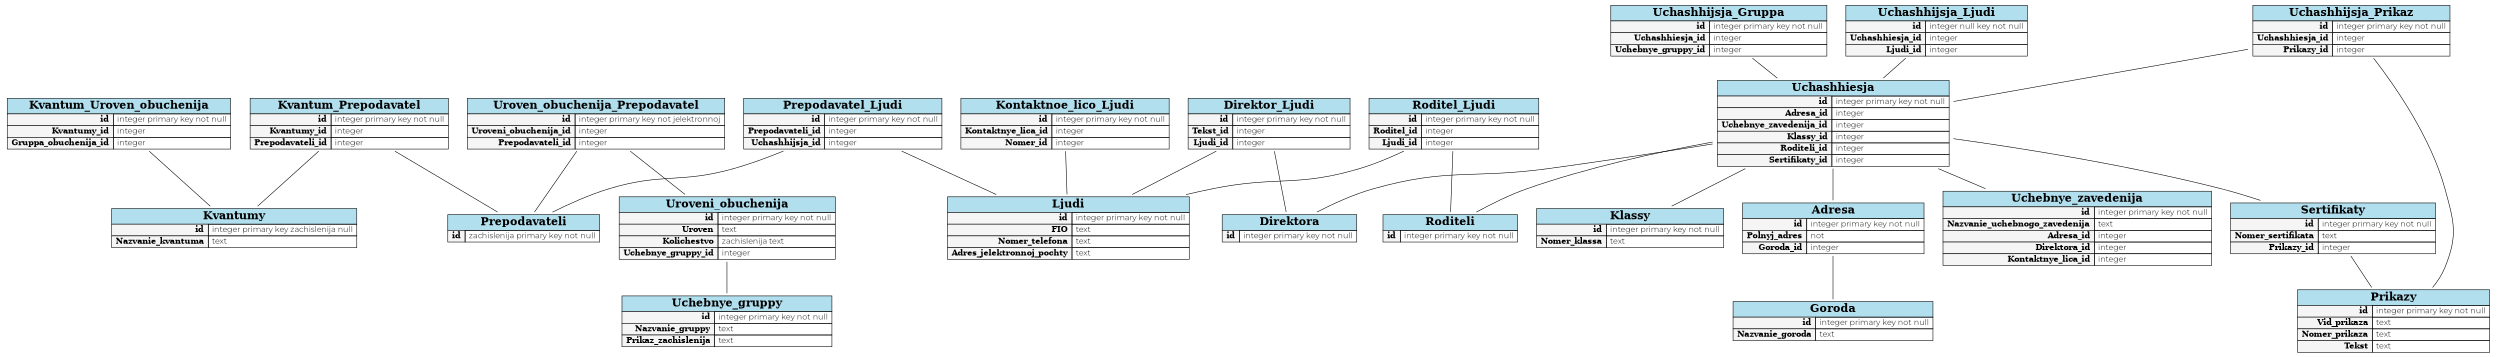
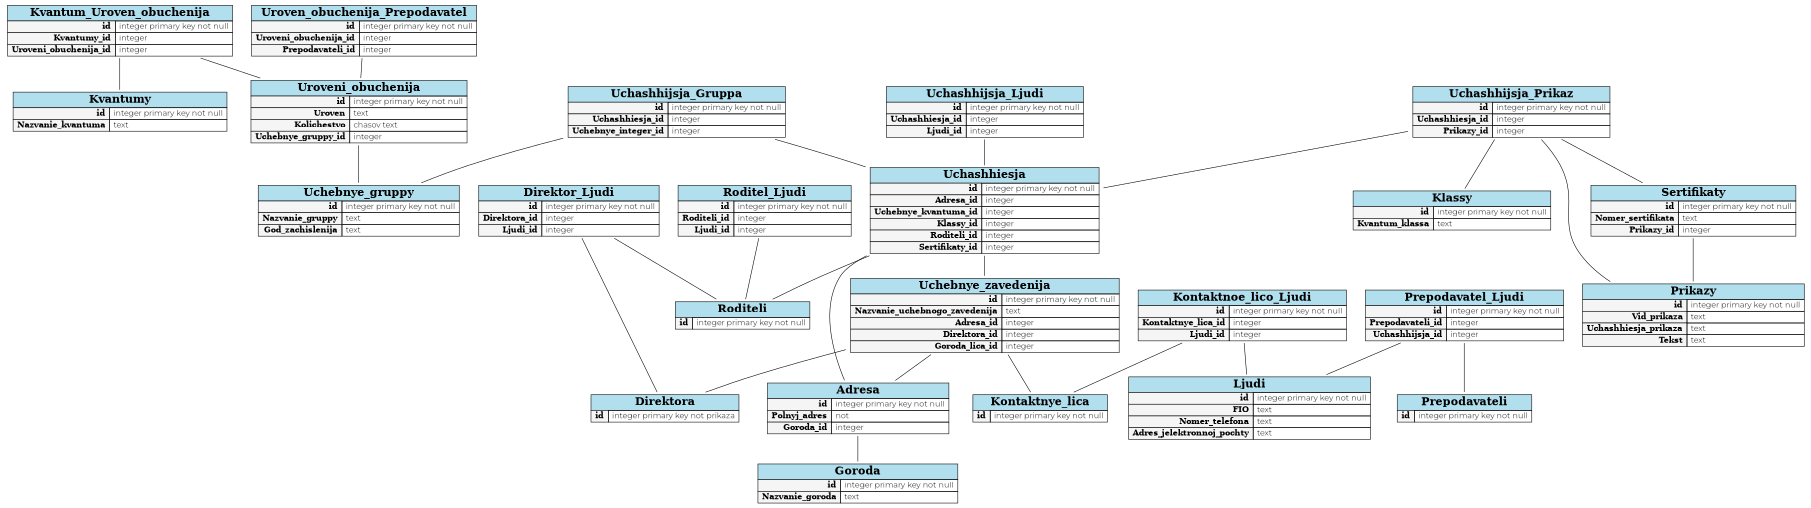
(1976, 27) -> (1025, 108)
(1660, 50) -> (618, 131)
none -> (230, 68)
(650, 119) -> (418, 27)
(349, 123) -> none
(1775, 125) -> (926, 212)
(1210, 131) -> (510, 218)
(1395, 131) -> (706, 218)
(60, 143) -> (61, 50)
(1026, 143) -> (1207, 335)
none -> (491, 158)
(2108, 164) -> (1602, 161)
(1513, 172) -> (775, 369)
(1174, 173) -> (665, 269)
(1297, 180) -> none
(556, 182) -> none
(1709, 187) -> (1480, 164)
(283, 230) -> (168, 113)
(532, 236) -> (1473, 416)
(1298, 236) -> (674, 416)
(753, 241) -> (376, 125)
(1571, 241) -> (1393, 224)
(2049, 259) -> (966, 346)
(2335, 334) -> (1635, 329)
(668, 341) -> (301, 230)
none -> (913, 367)
none -> (1040, 408)
